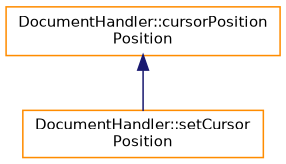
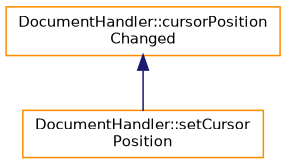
(143, 31) -> (143, 31)
